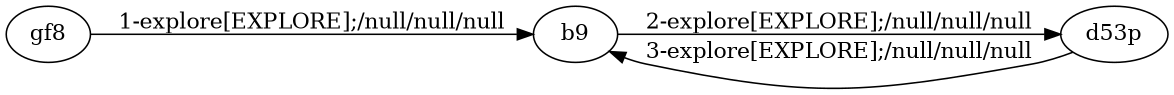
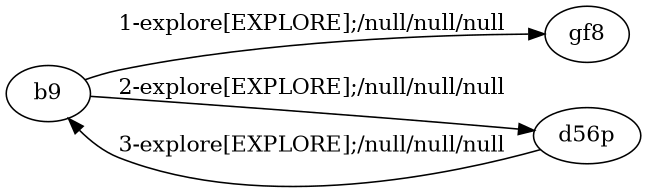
(304, 34) -> (305, 44)
(1114, 34) -> (587, 136)
